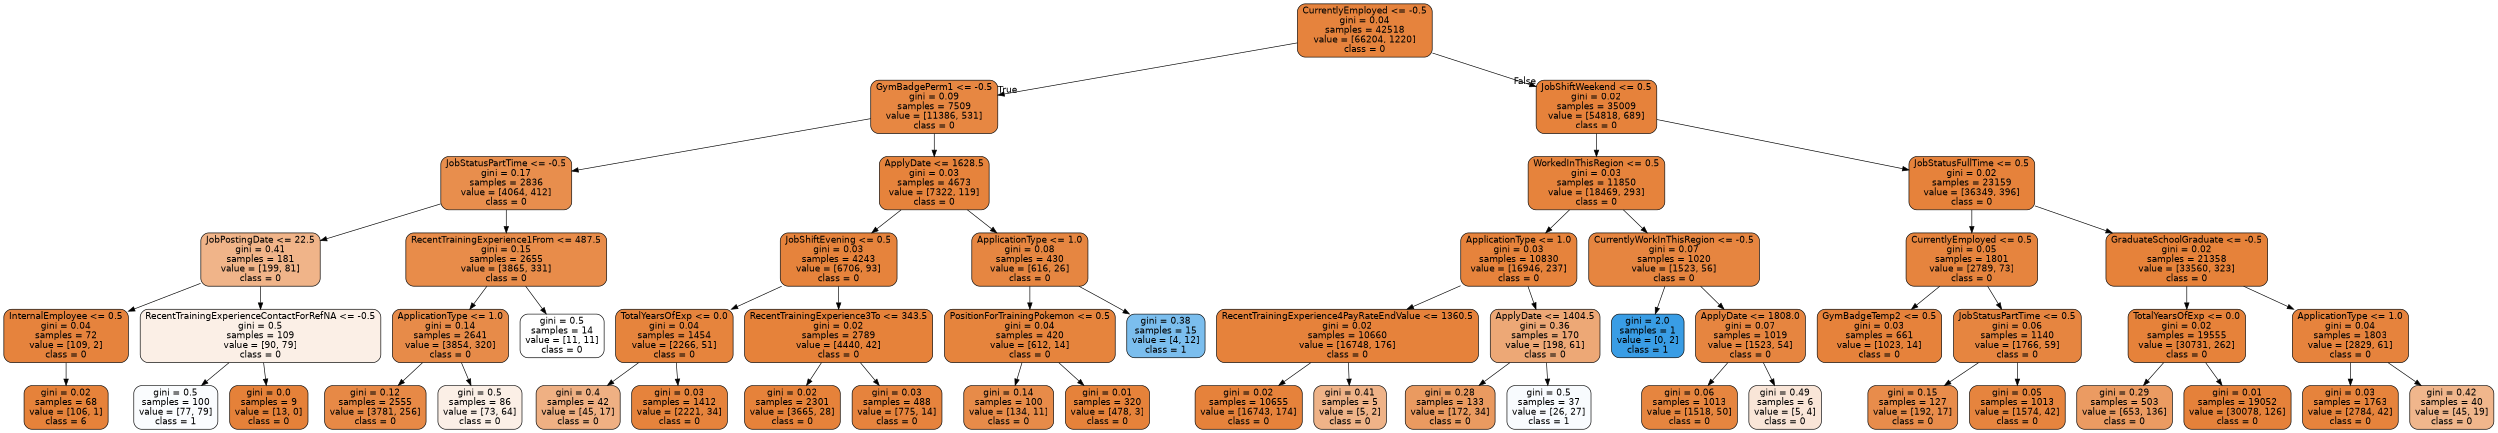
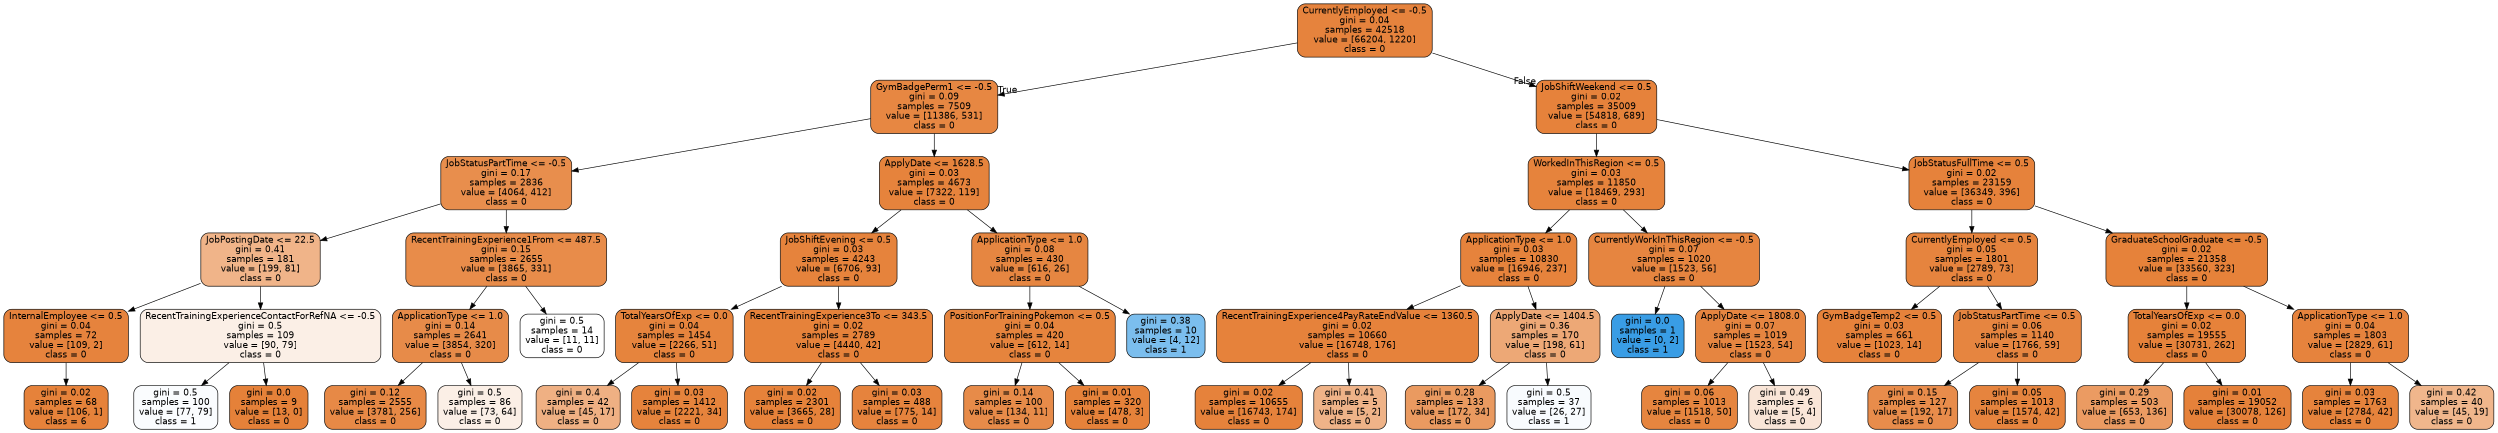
(1166, 336) -> (1166, 336)
(1648, 336) -> (1648, 336)
